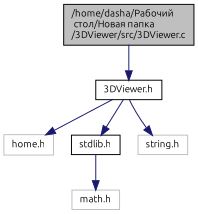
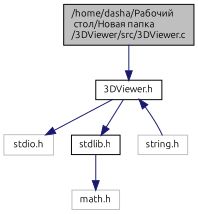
(137, 114) -> (155, 121)
(29, 145) -> (29, 145)
